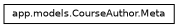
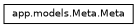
(89, 14) -> (69, 14)
